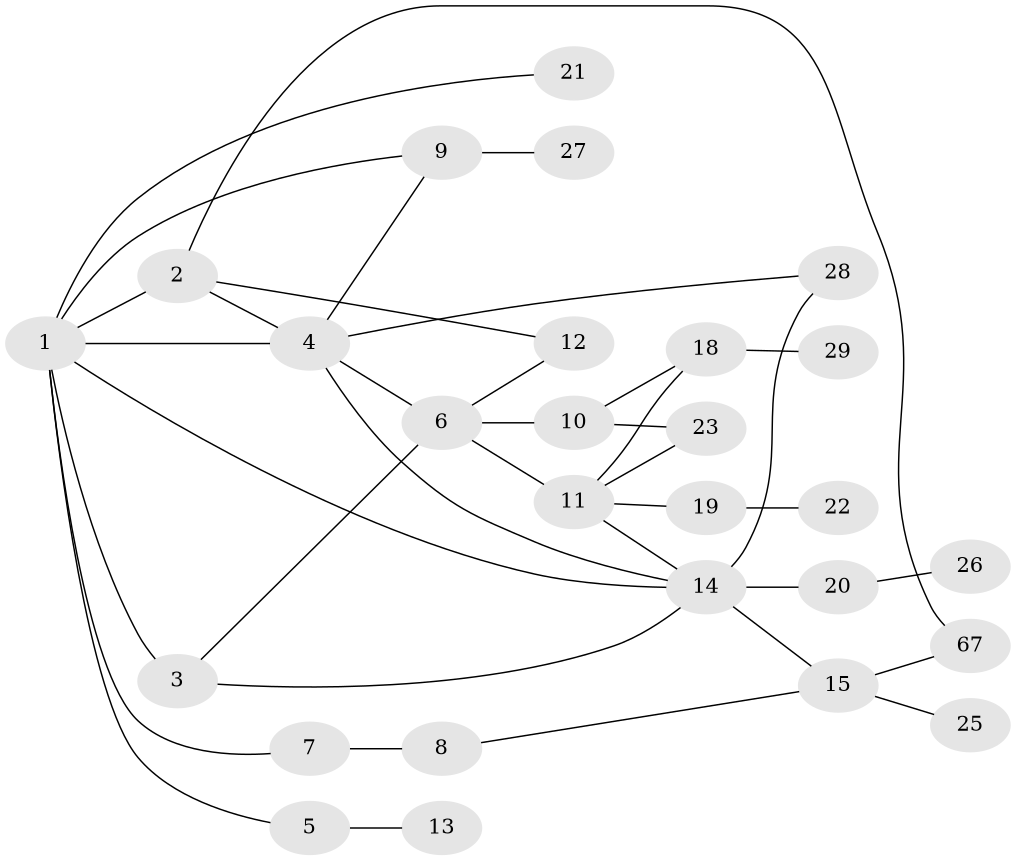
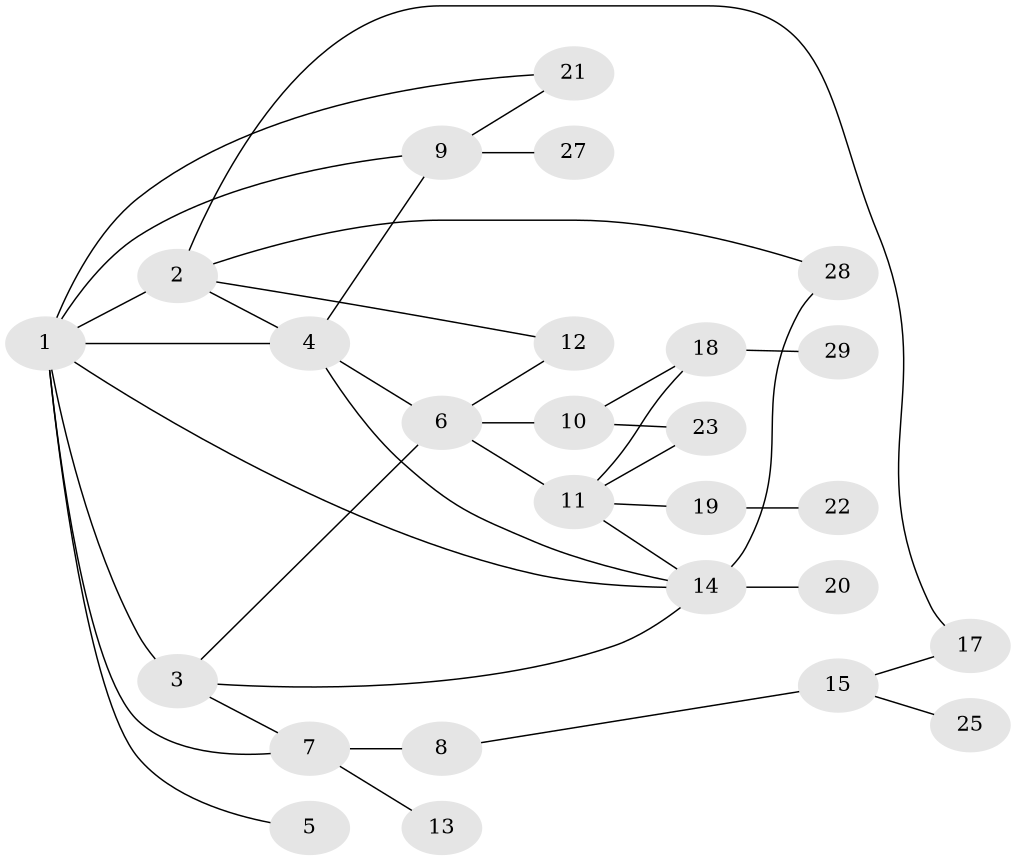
none -> (508, 113)
(572, 299) -> (507, 220)
(970, 567) -> none
(772, 636) -> none
(970, 646) -> (970, 646)
none -> (244, 715)
(376, 828) -> (376, 788)
